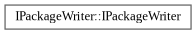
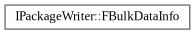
(98, 17) -> (97, 17)
